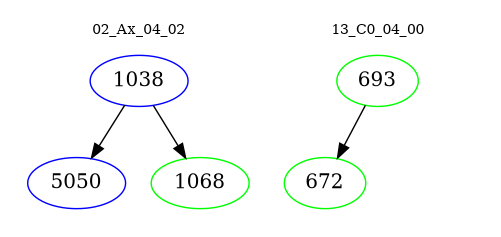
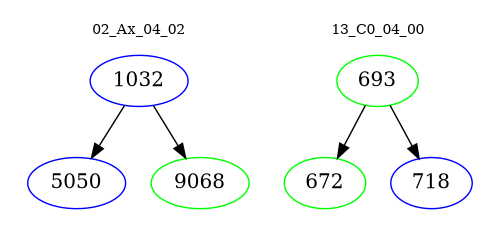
(139, 81) -> (139, 81)
(200, 183) -> (200, 183)
none -> (432, 183)
